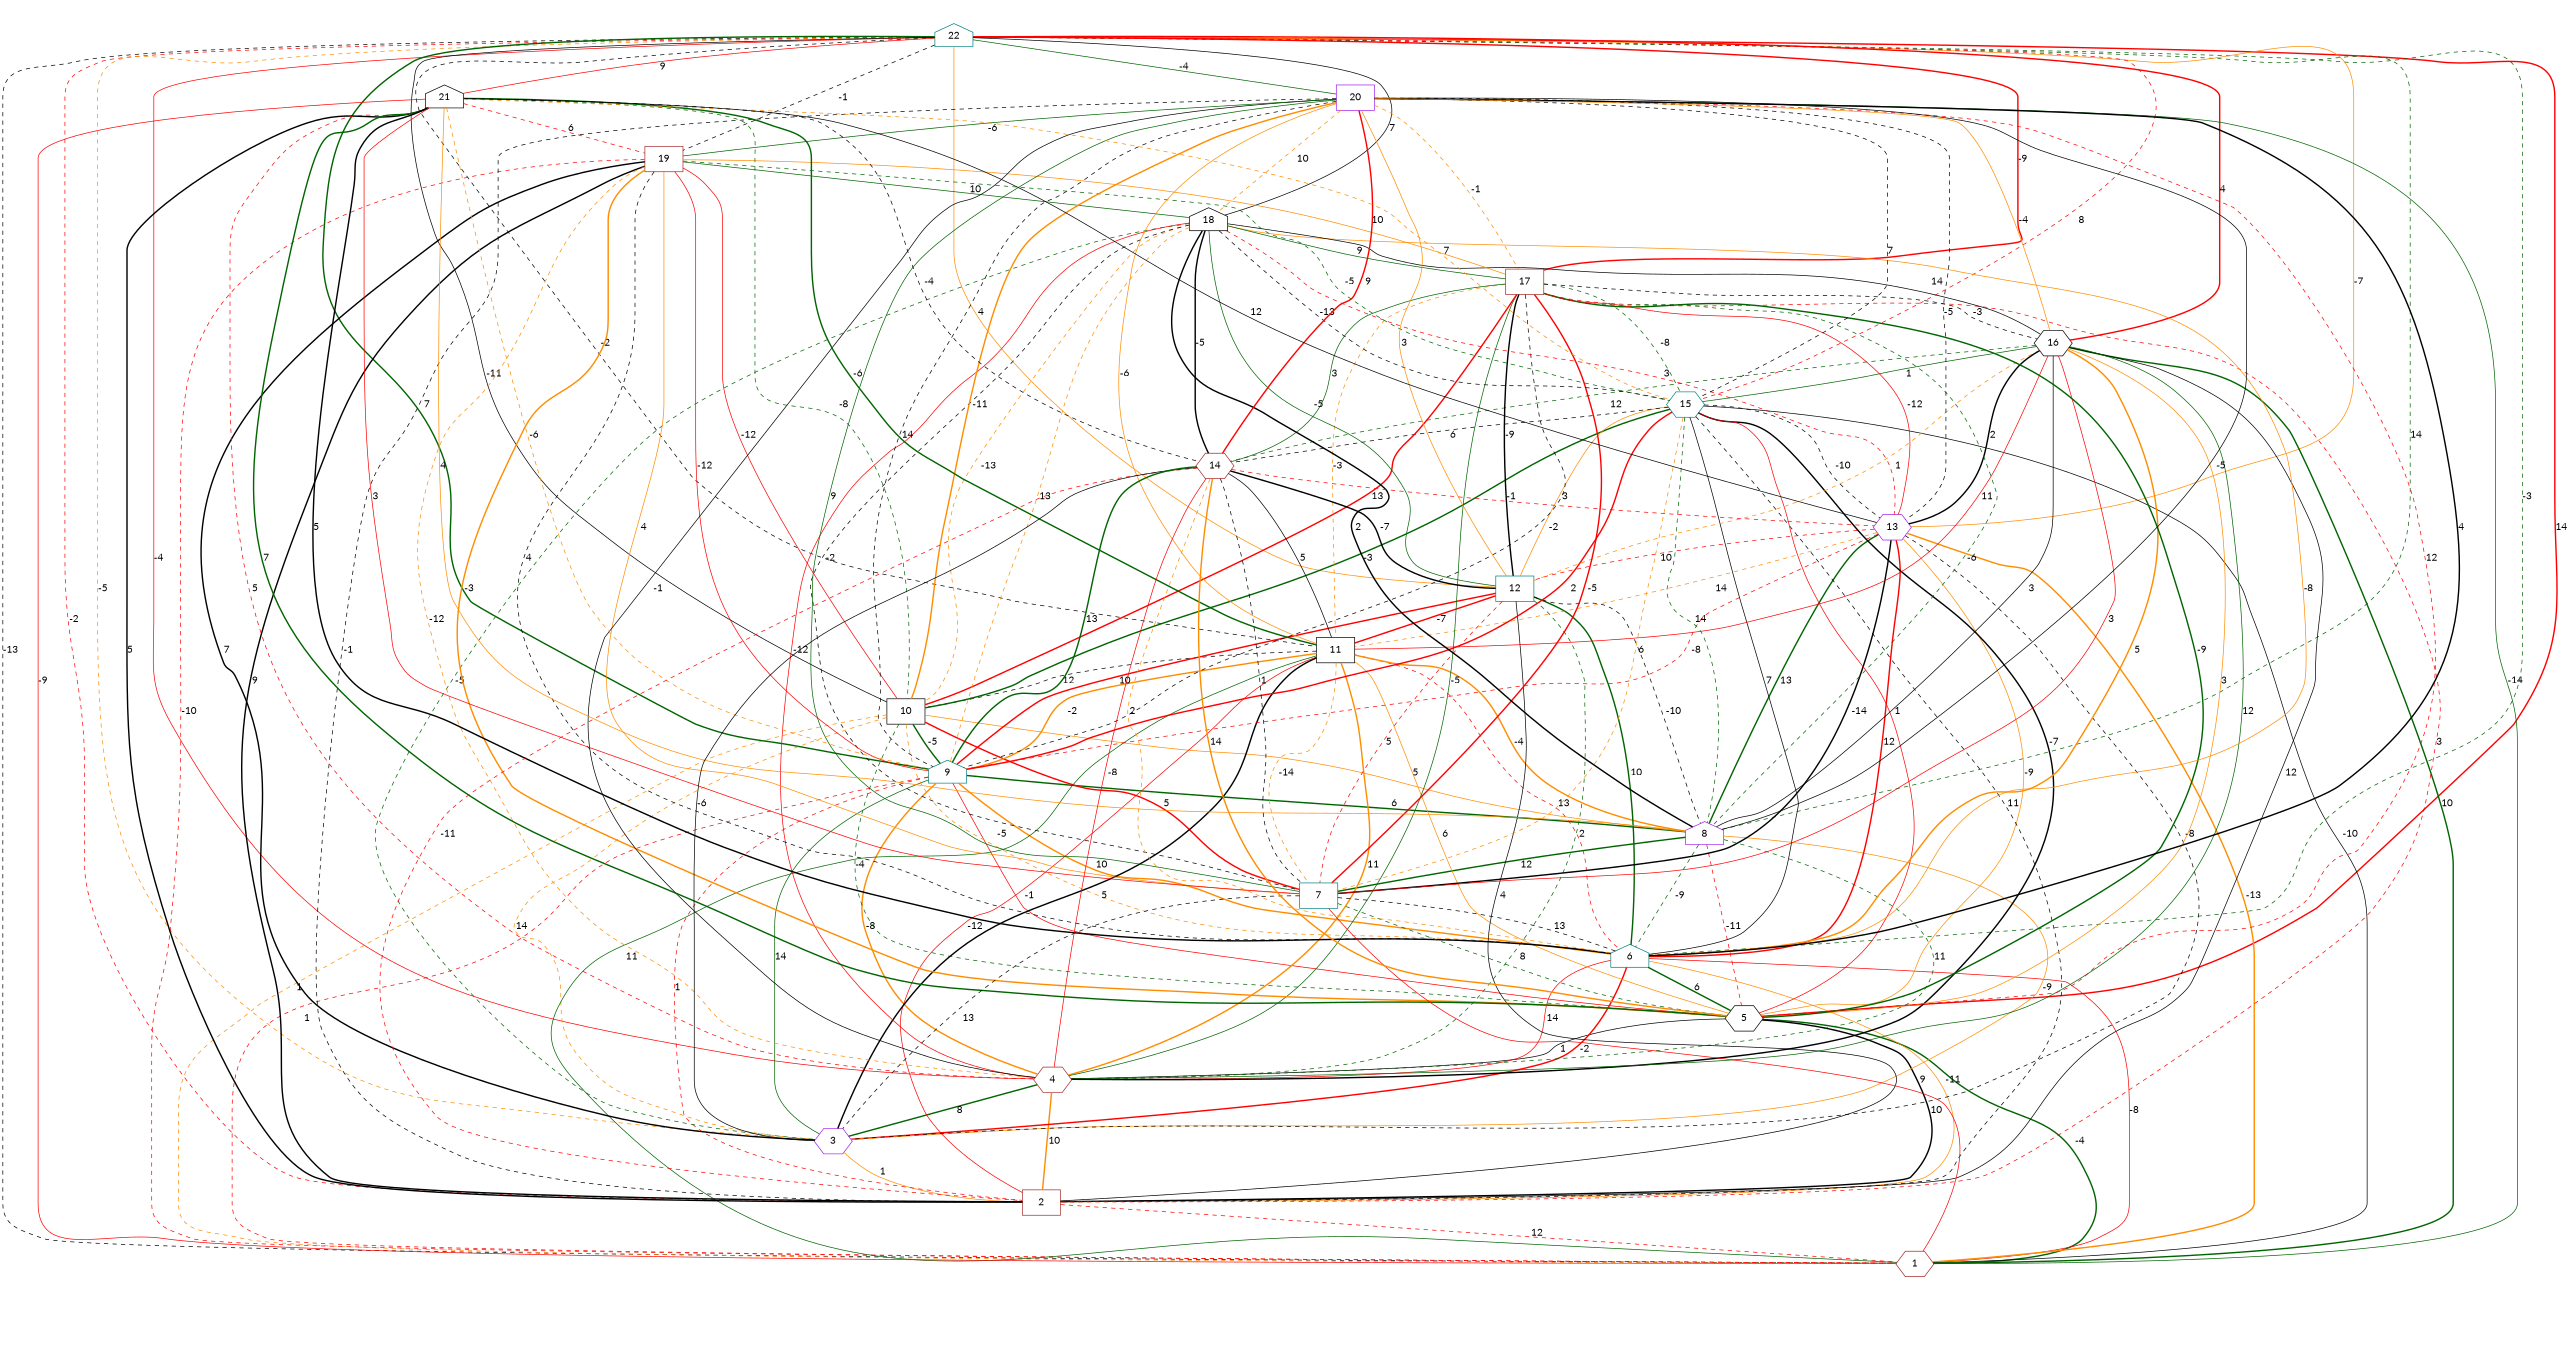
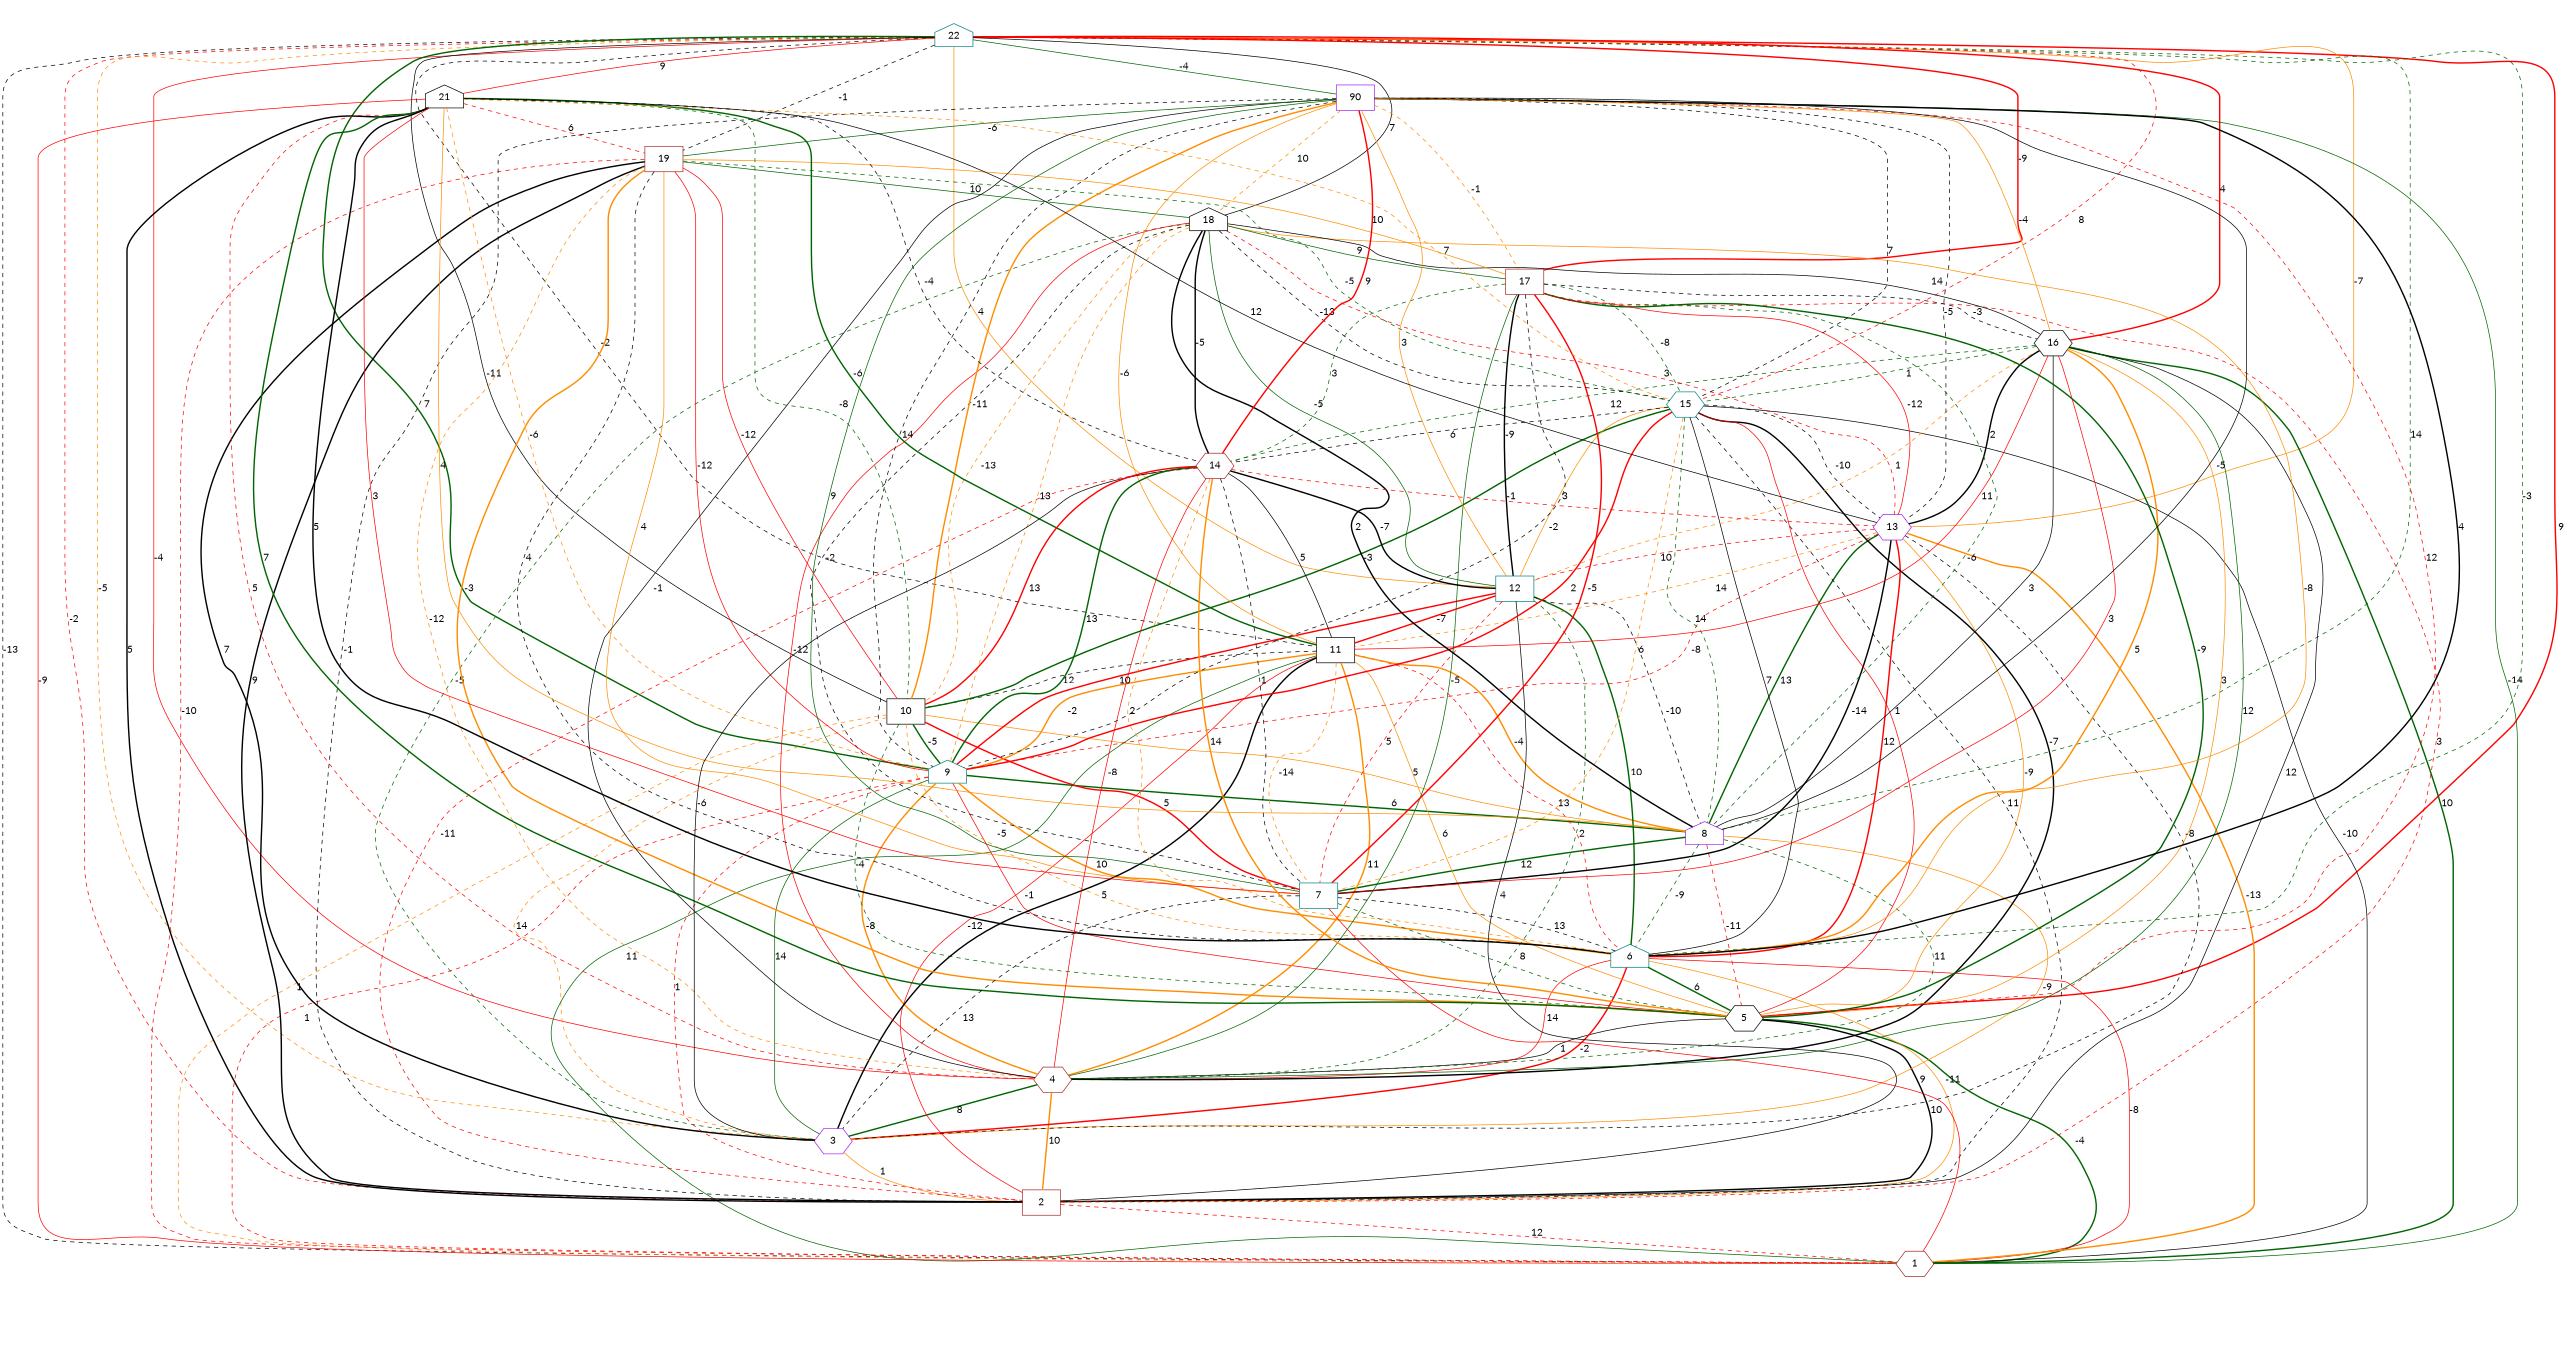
(1355, 98) -> (1355, 98)
(1342, 340) -> (1342, 340)
(1870, 376) -> (1870, 376)
(1338, 409) -> none
(2562, 527) -> (2562, 527)
(1279, 542) -> (1038, 557)
